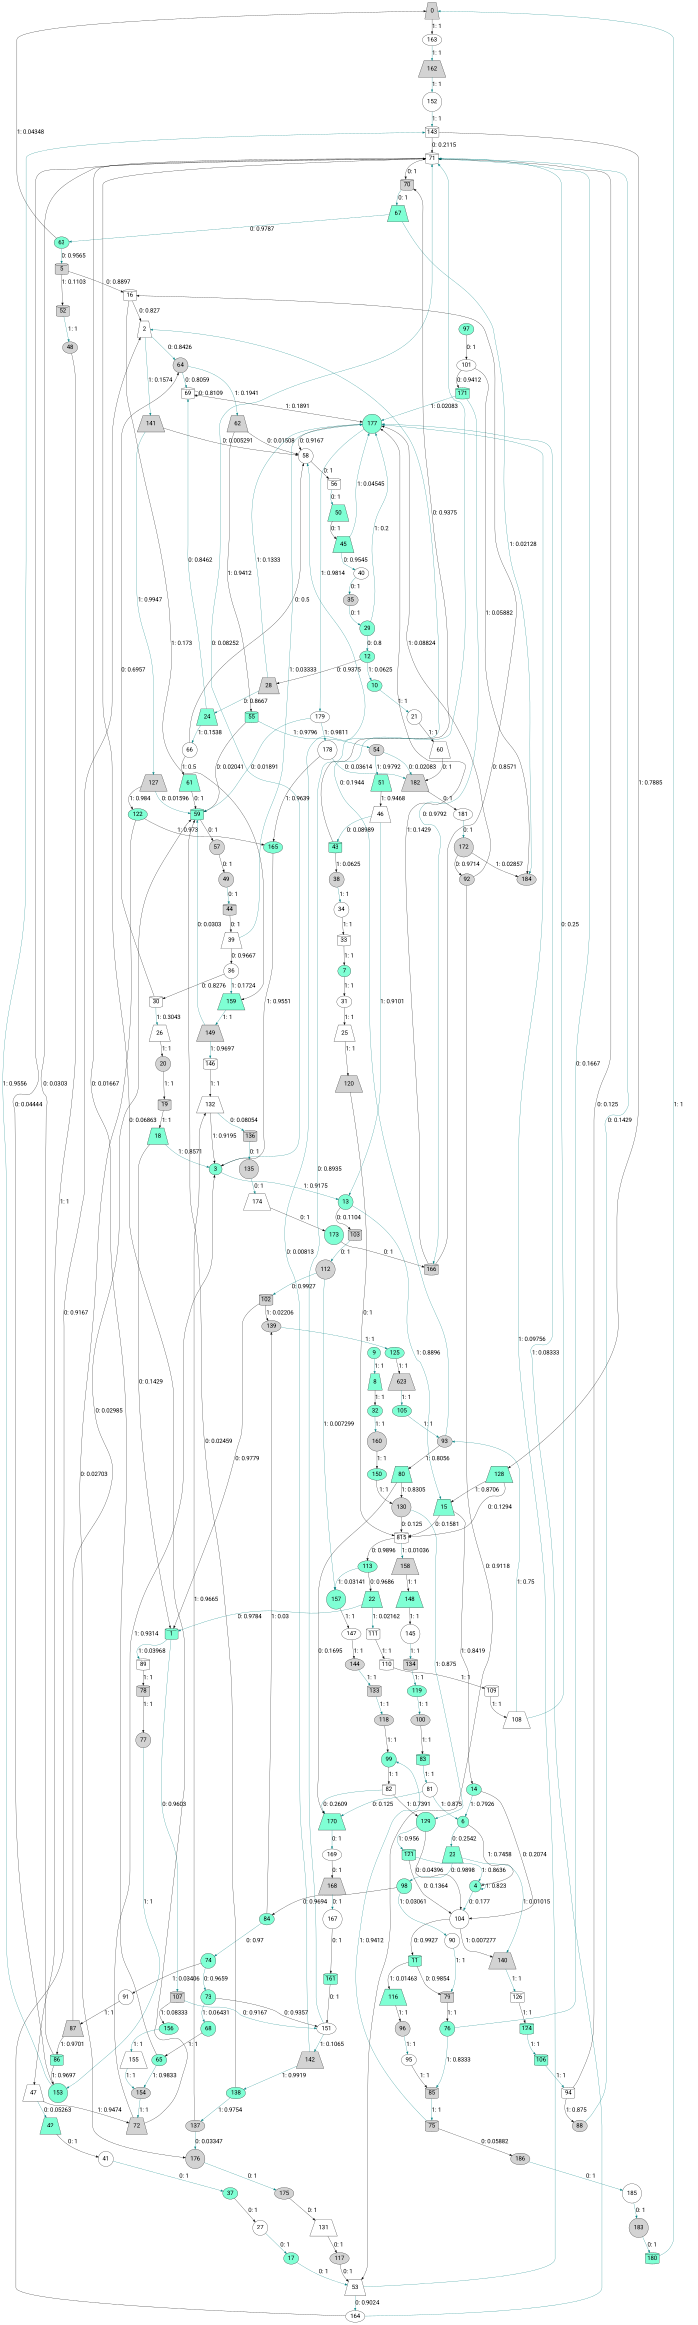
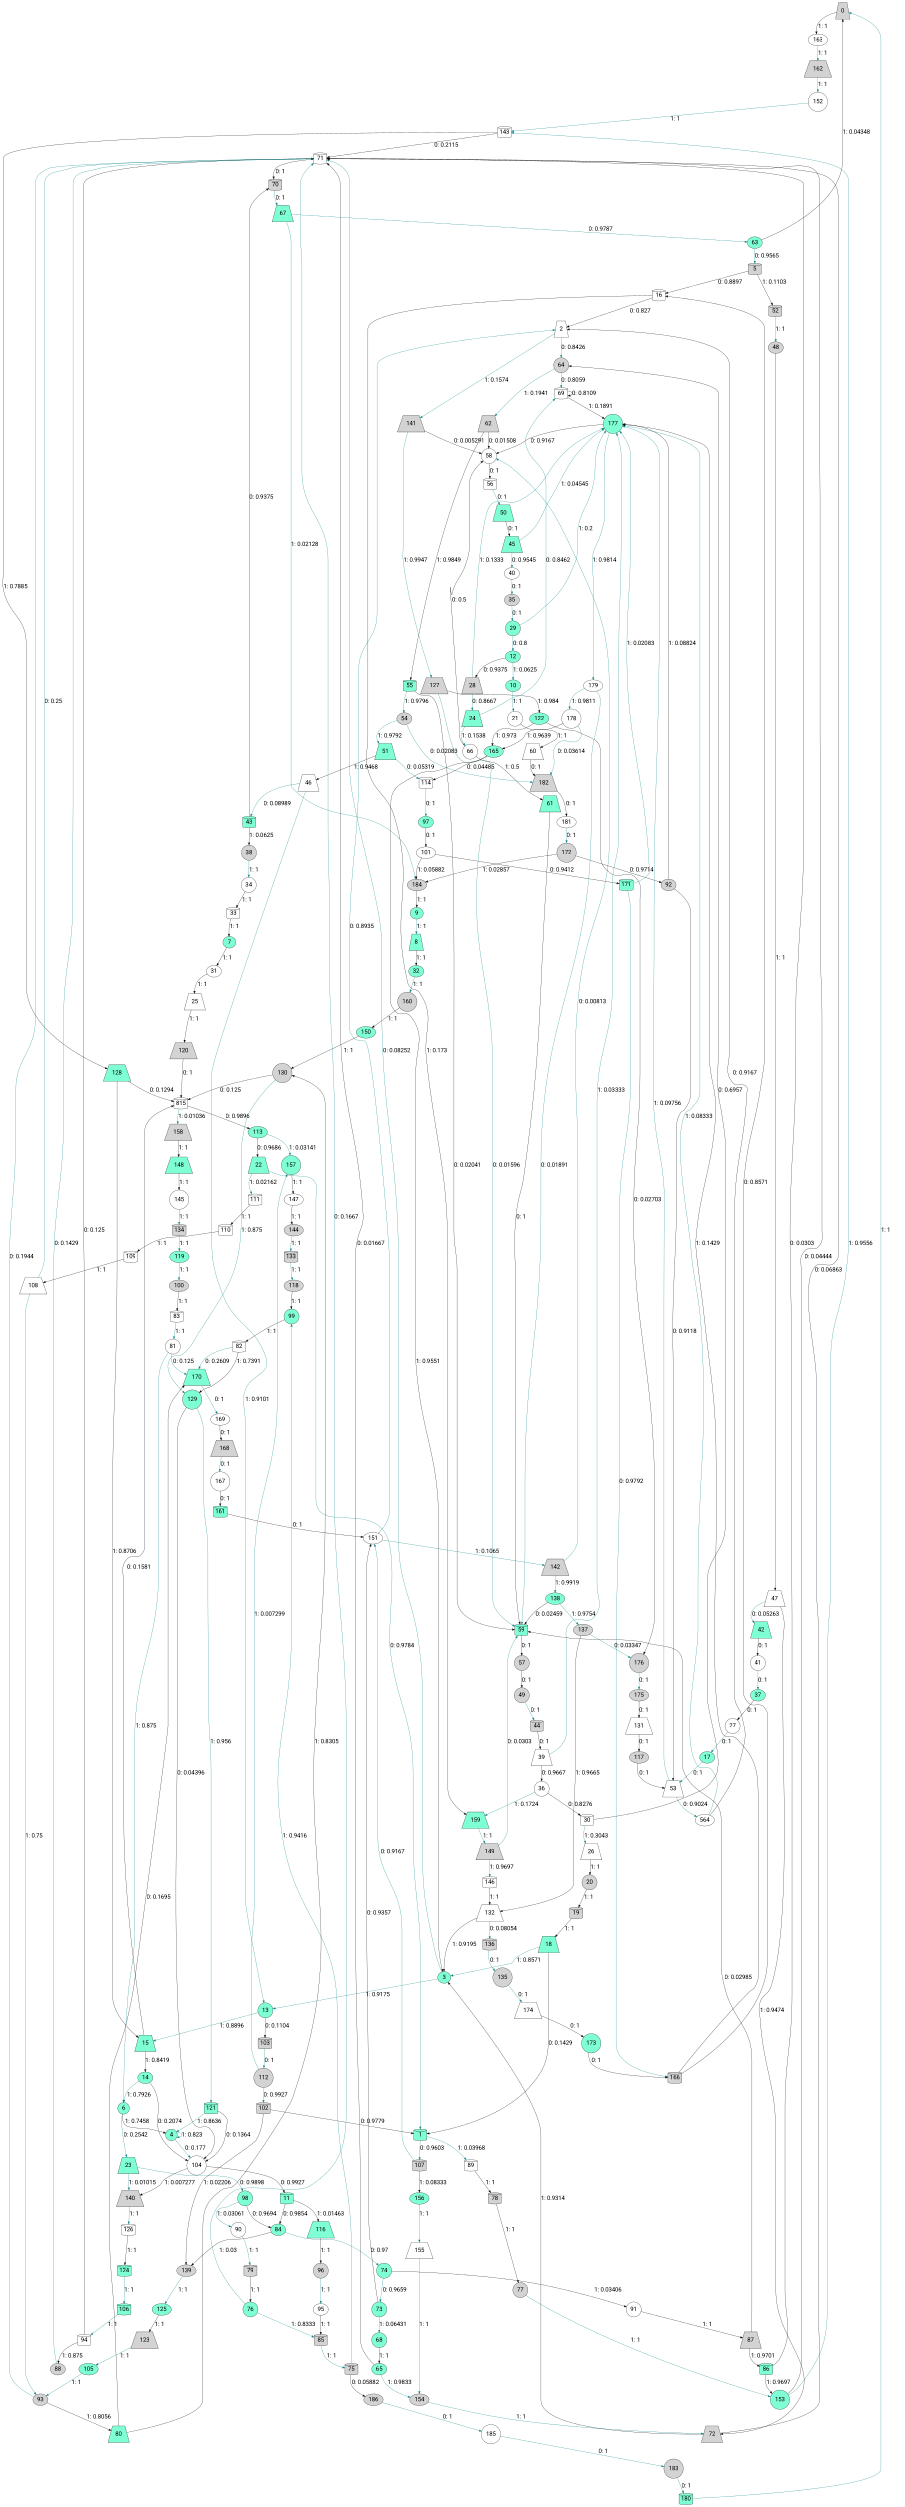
(242, 573) -> (451, 560)
none -> (426, 783)
none -> (417, 898)
(402, 1382) -> (145, 2340)
(423, 1760) -> (177, 1316)
(374, 1941) -> (297, 1836)
(424, 1983) -> (283, 2213)
(355, 2316) -> (705, 1820)
